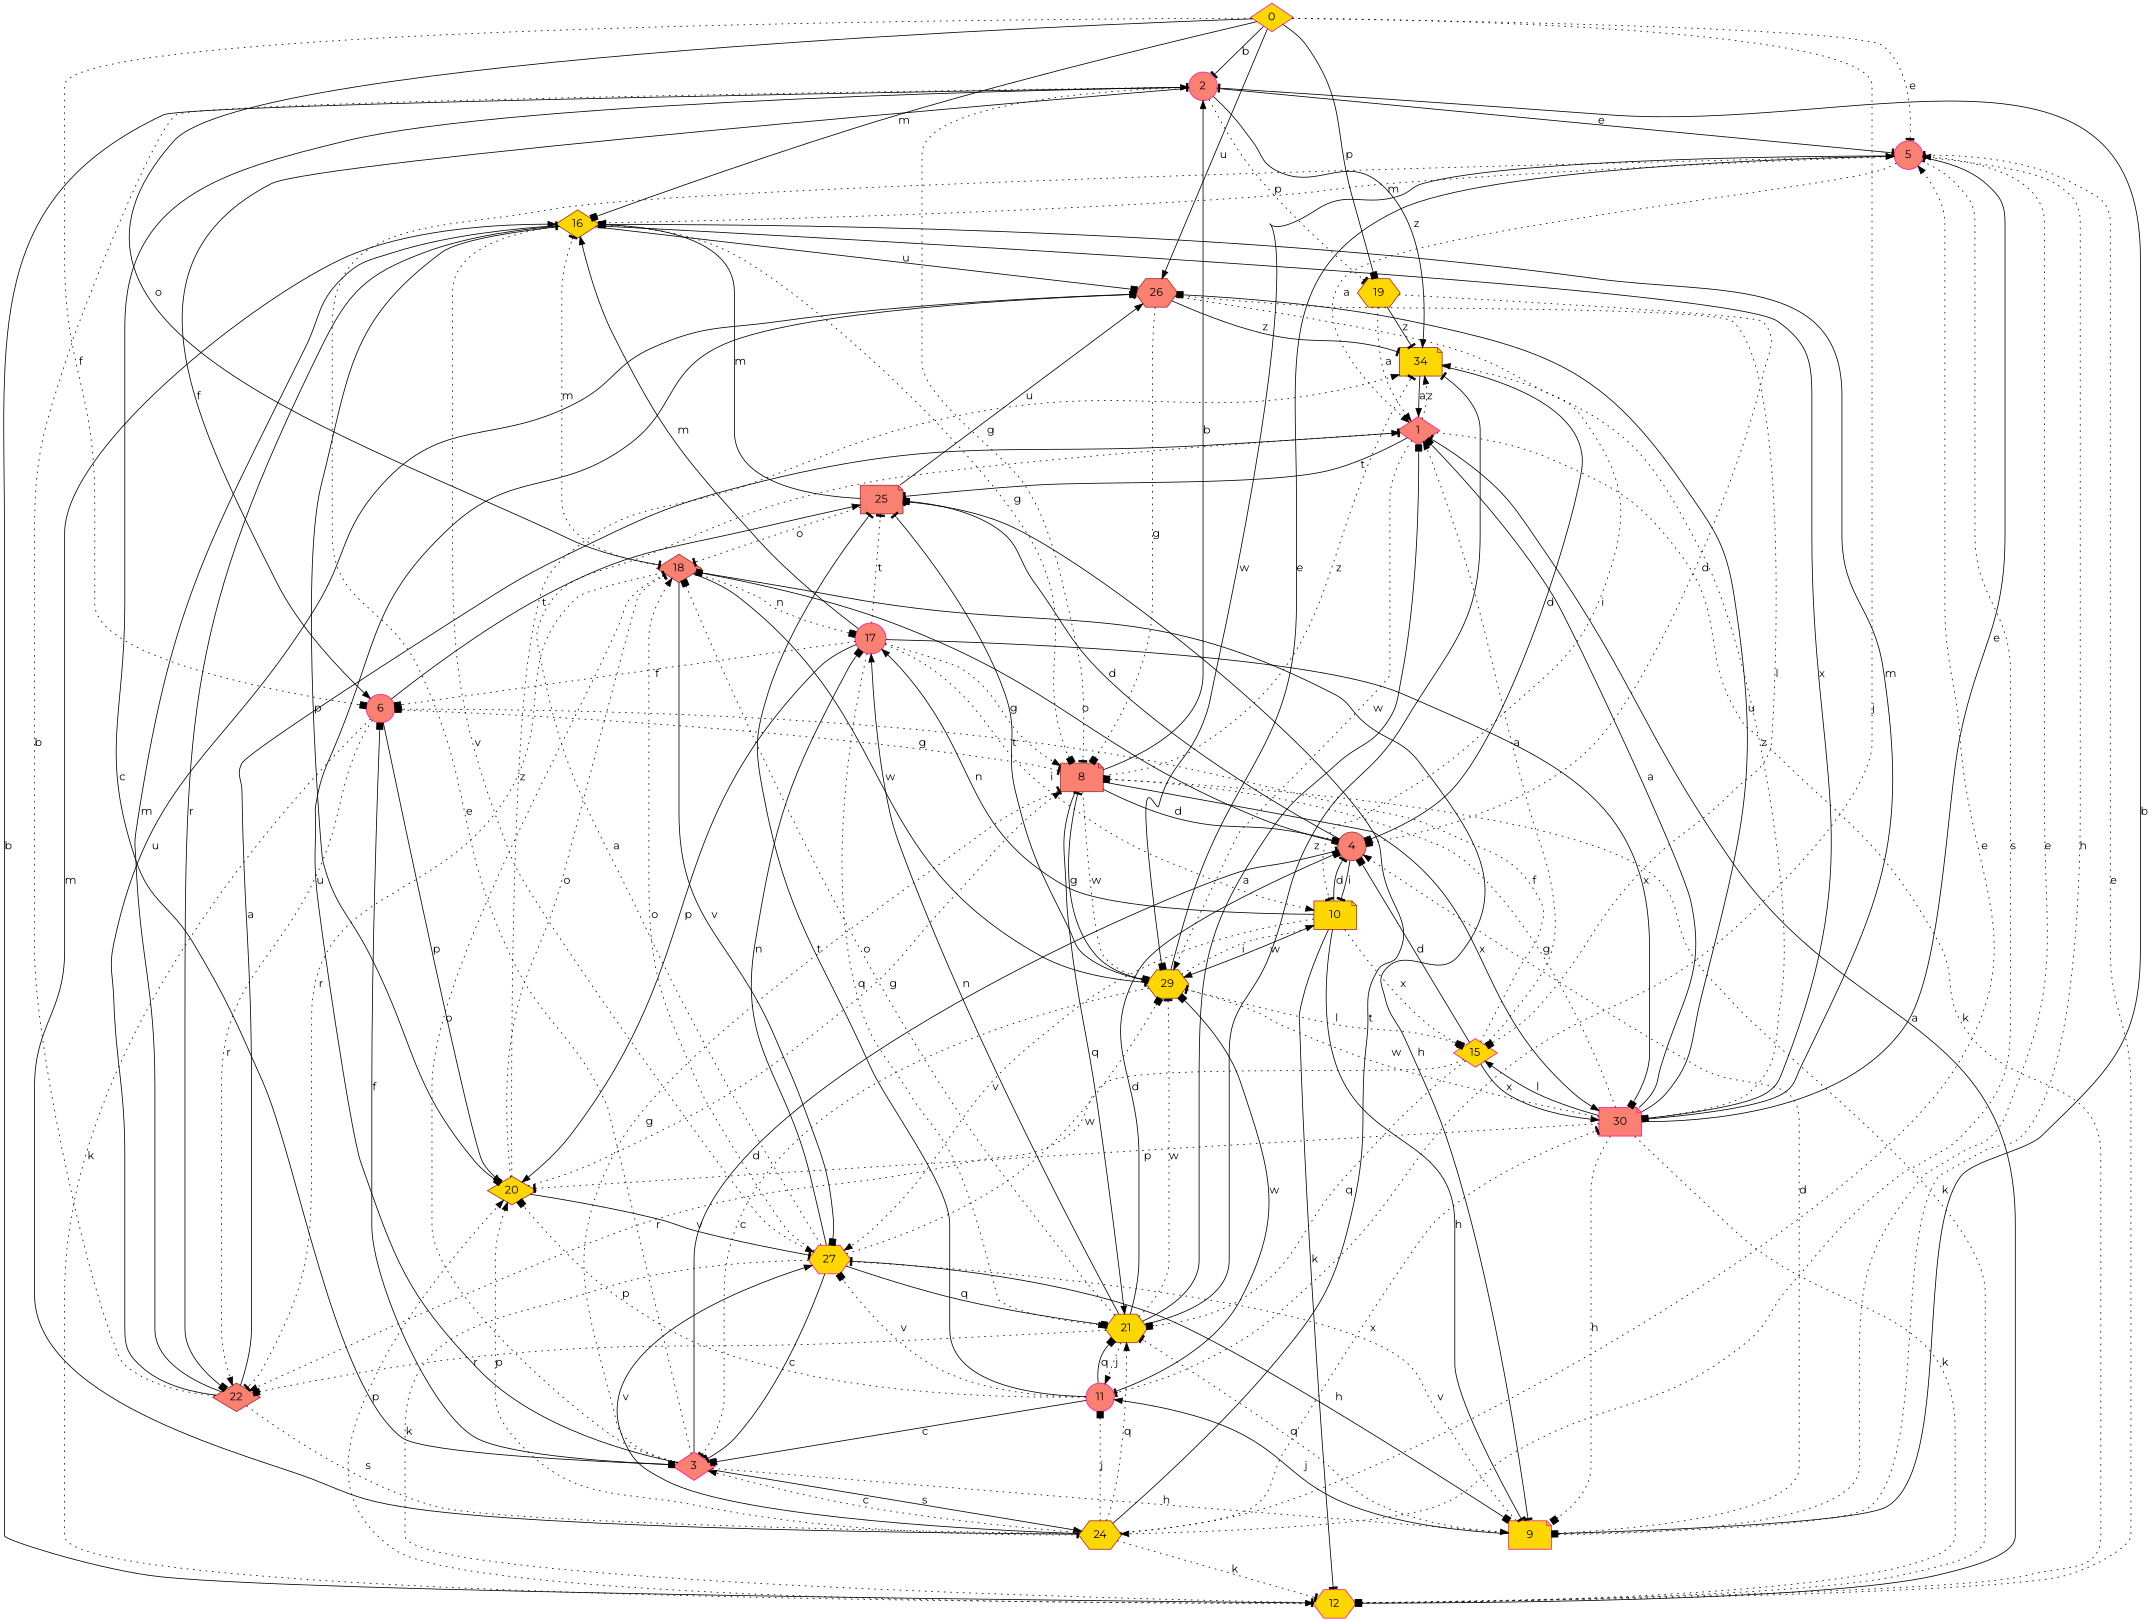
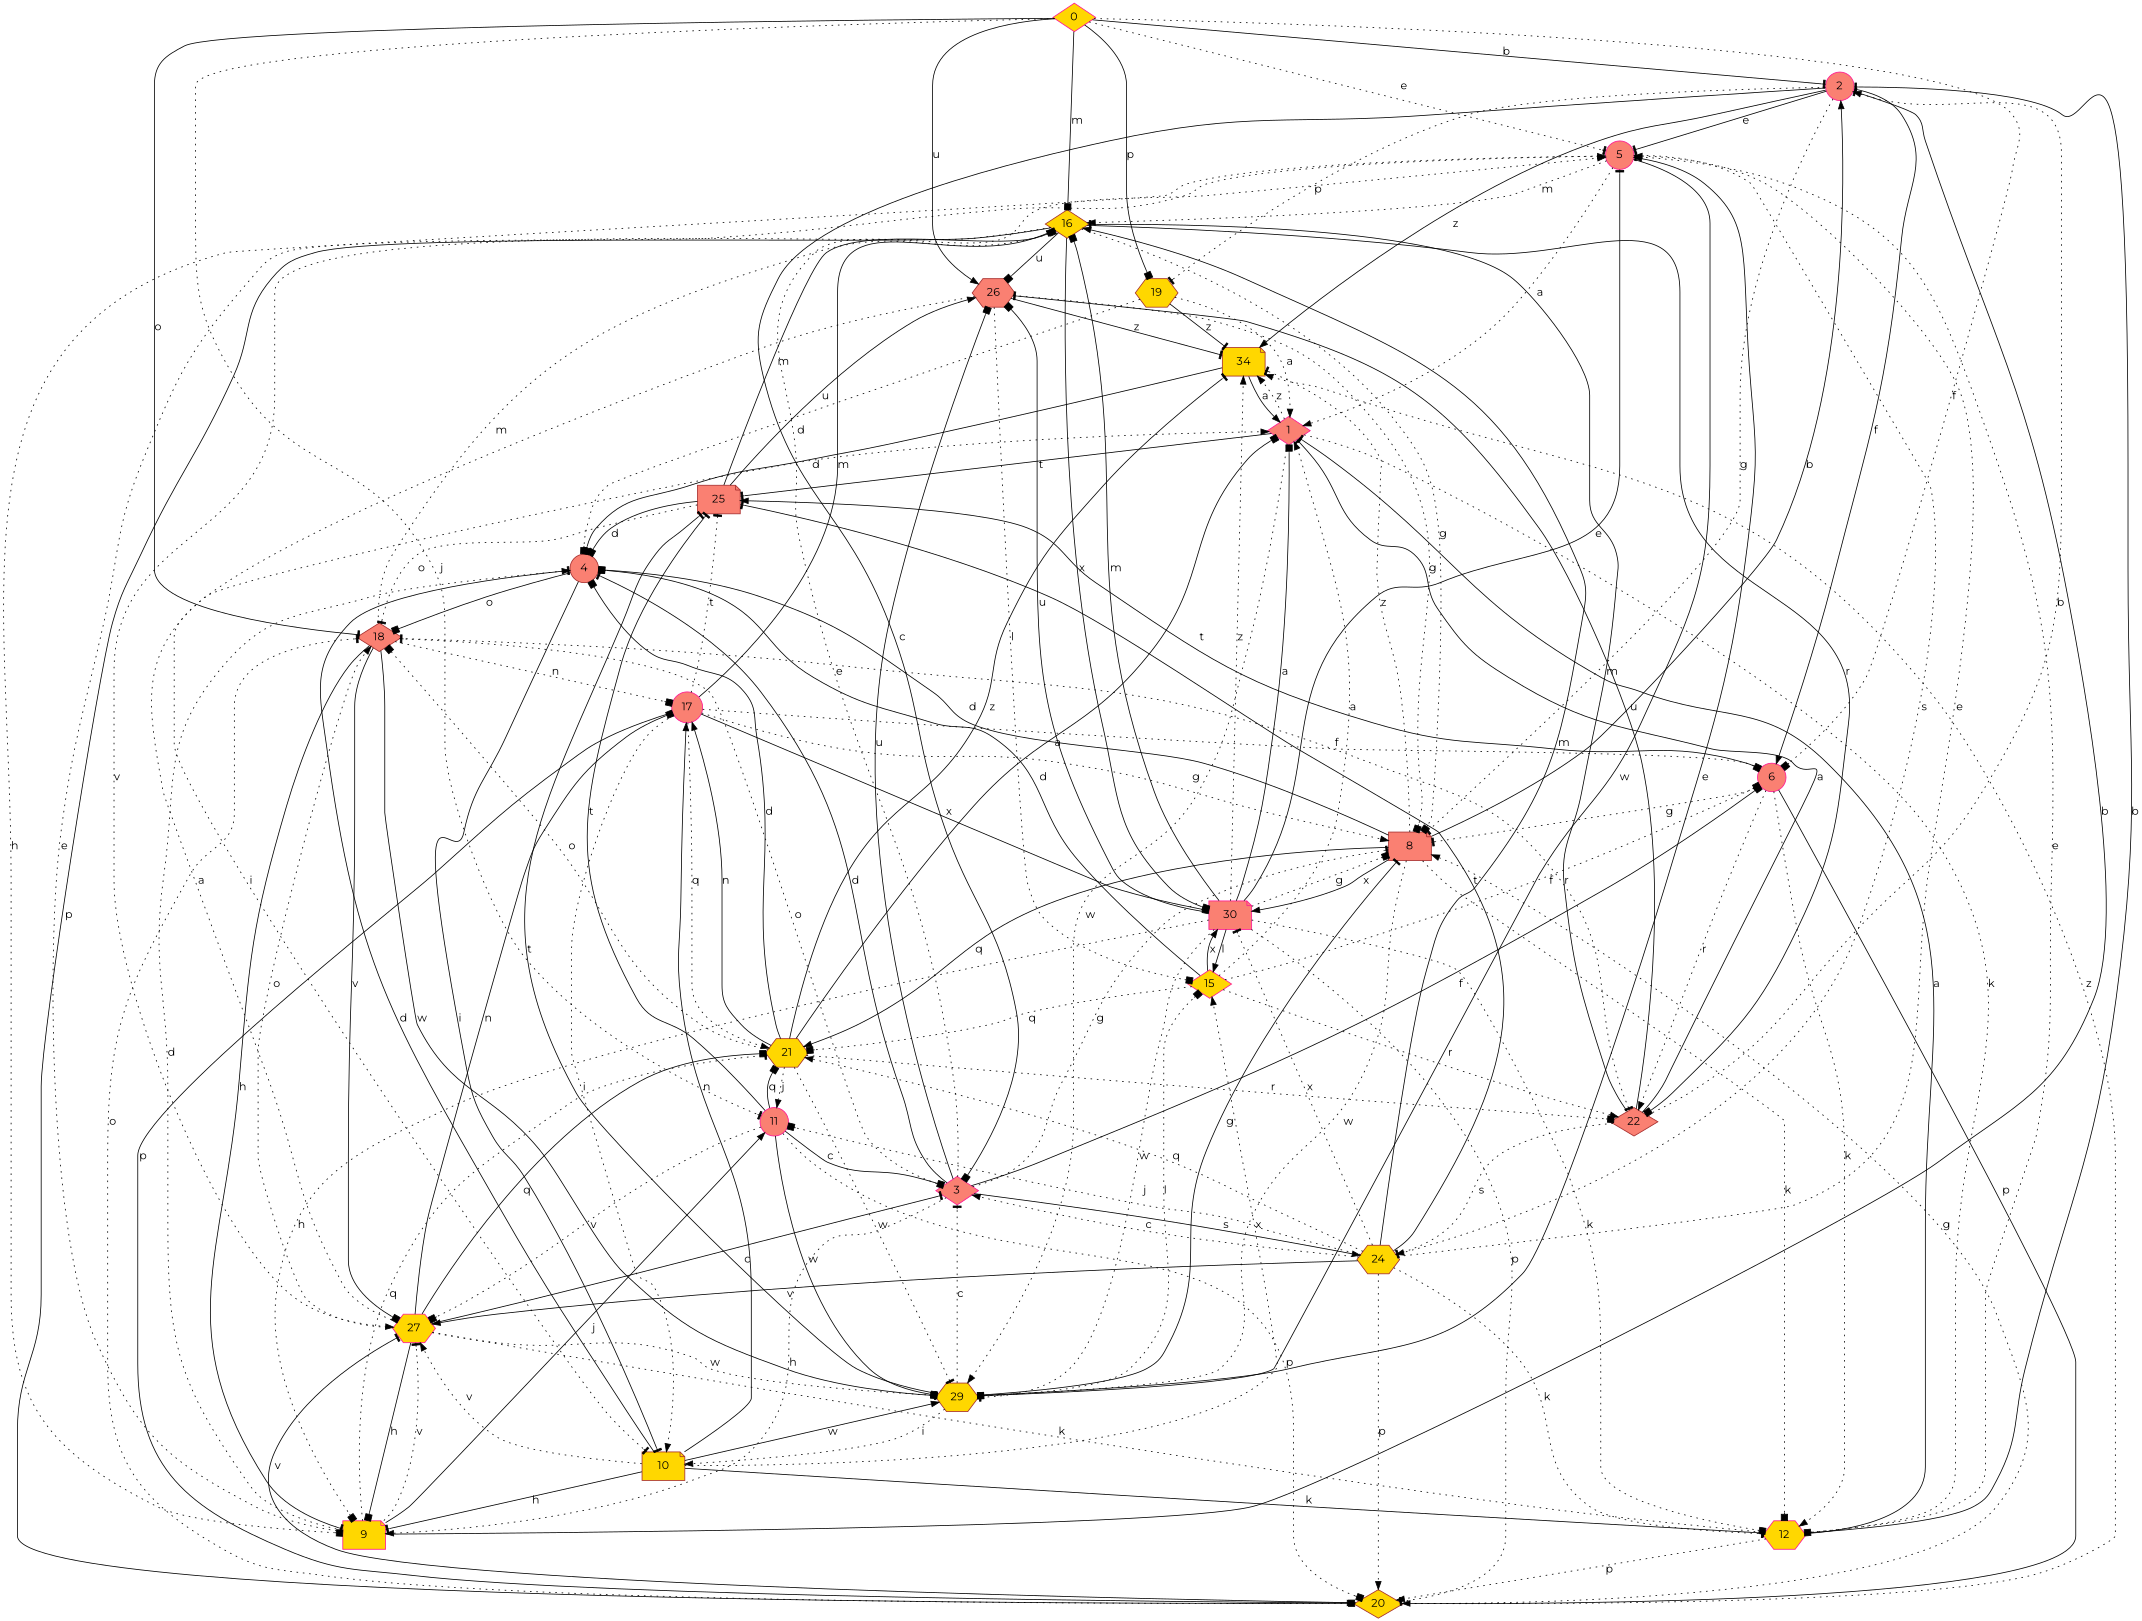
(562, 433) -> (640, 315)
(1109, 680) -> (648, 511)
